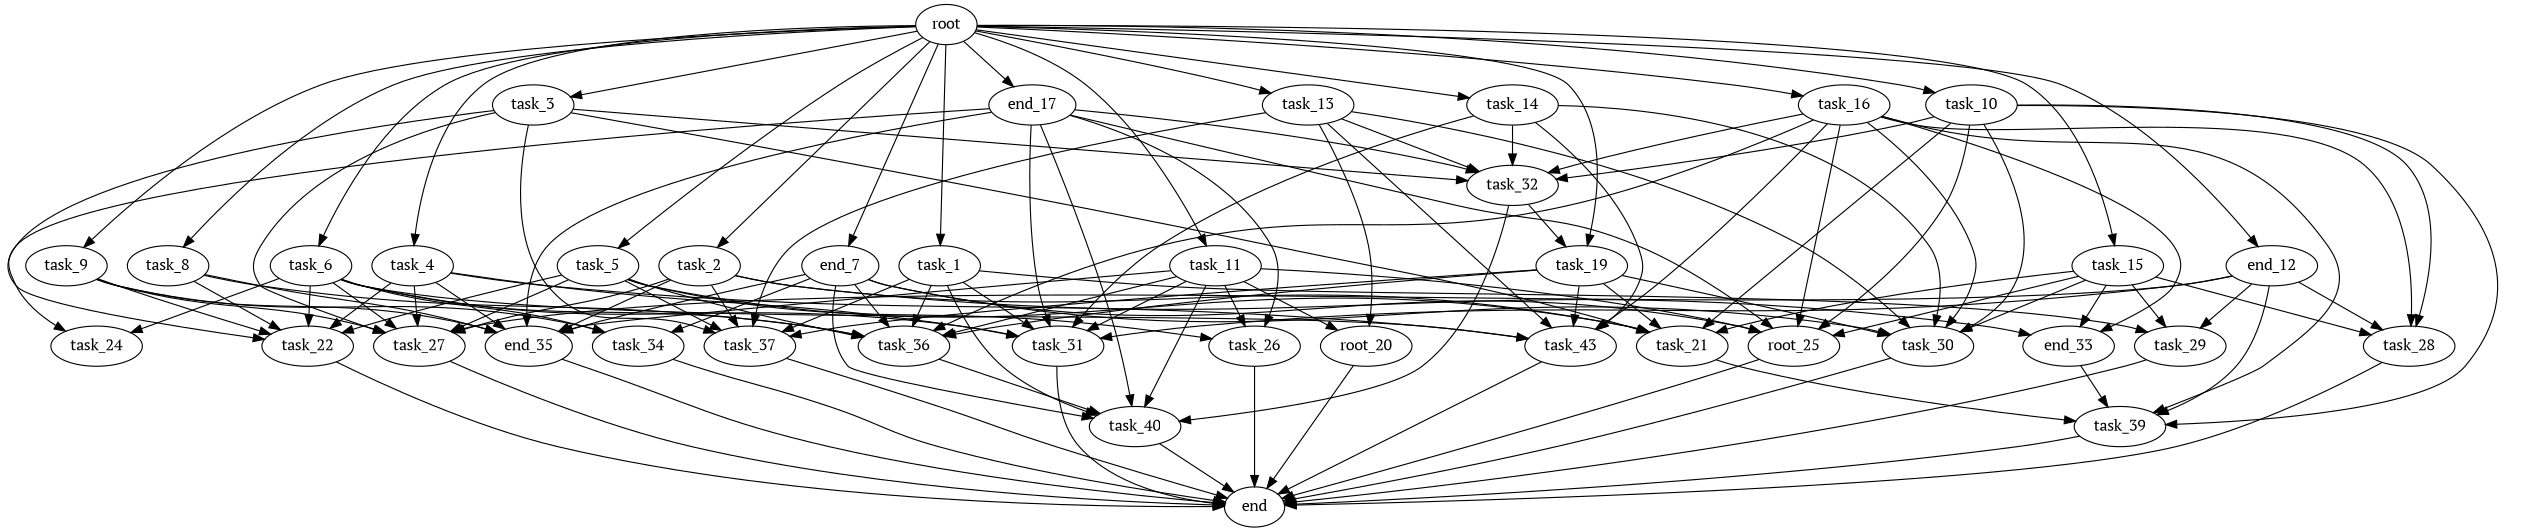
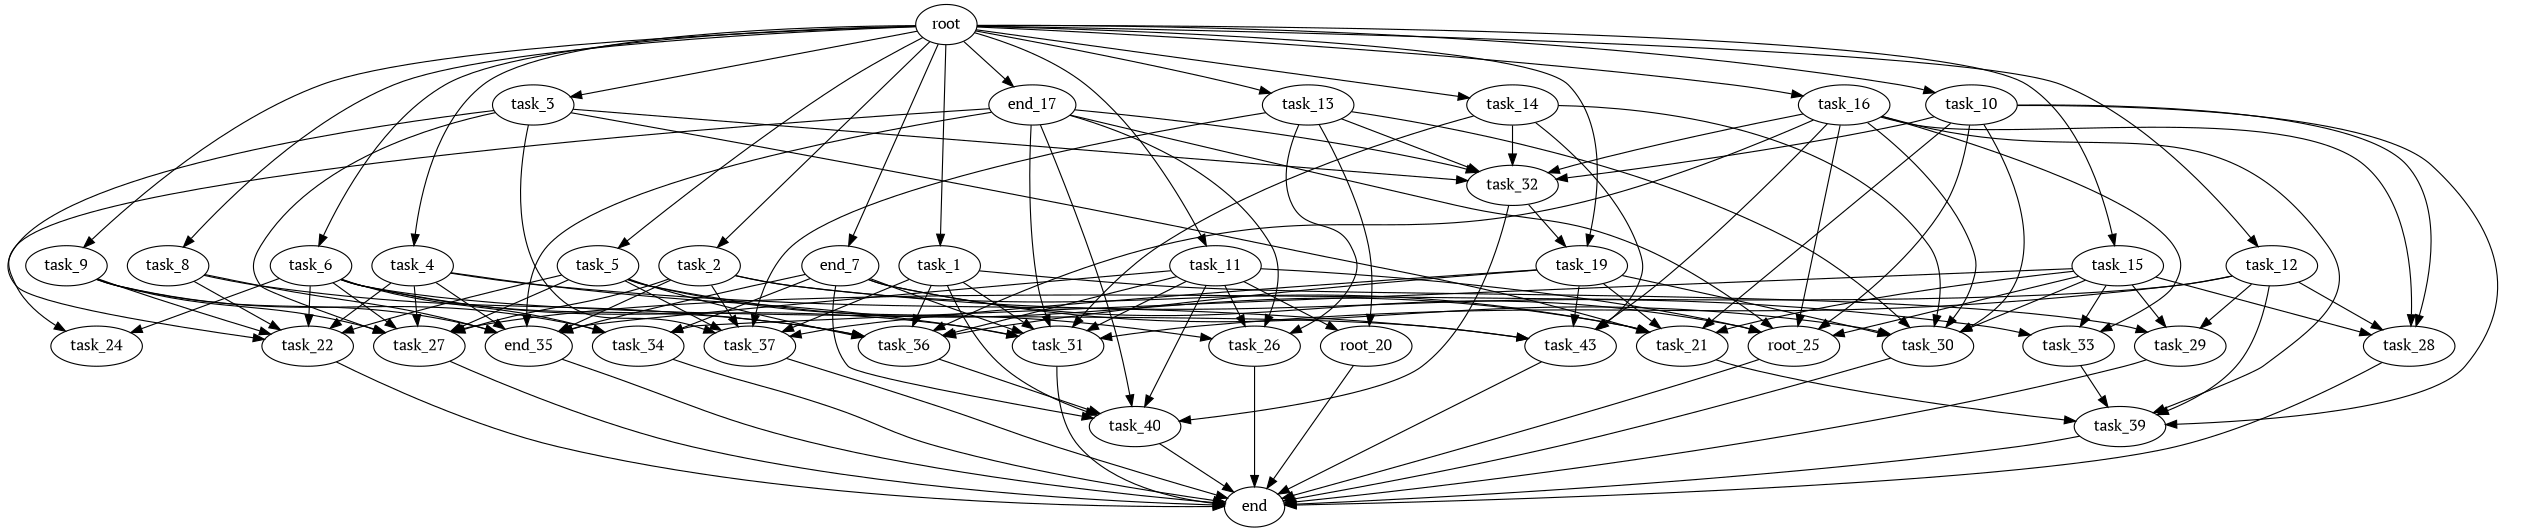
(1430, 217) -> (1340, 233)
(2272, 266) -> (2272, 266)
none -> (1620, 287)
(868, 301) -> (941, 305)
(2069, 346) -> (2069, 346)
